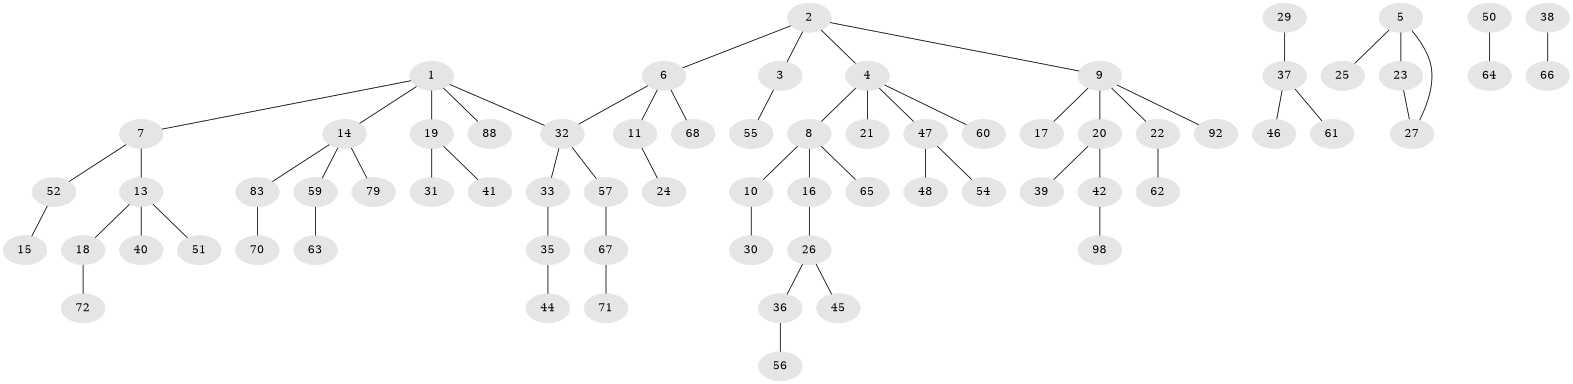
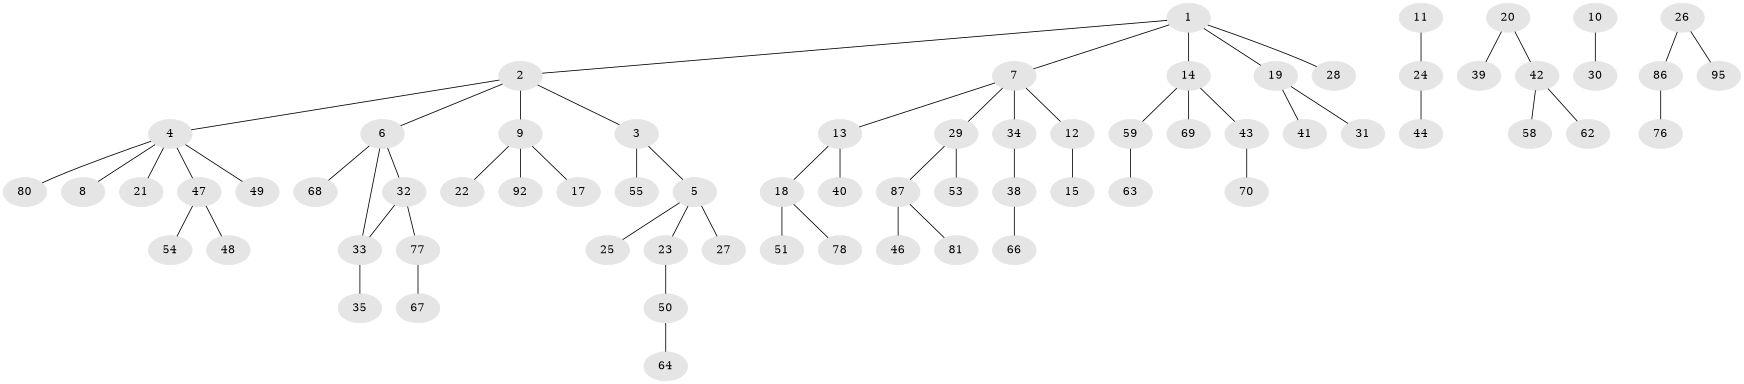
(1285, 76) -> (898, 192)
(497, 105) -> (855, 47)
(650, 105) -> (371, 192)
none -> (985, 105)
(1100, 105) -> none
(1406, 105) -> (666, 279)
(490, 134) -> (1334, 76)
(984, 134) -> (25, 192)
none -> (1014, 134)
(1332, 134) -> (956, 250)
none -> (666, 163)
(780, 163) -> none
(1158, 163) -> (1563, 105)
(54, 192) -> (1072, 134)
(257, 192) -> (1247, 134)
none -> (257, 192)
(374, 192) -> (1189, 134)
(606, 192) -> (418, 250)
(809, 192) -> none
(867, 192) -> none
none -> (956, 192)
(170, 221) -> (782, 221)
(1100, 250) -> (1530, 134)
(548, 279) -> (1421, 105)
(83, 308) -> (840, 250)
(606, 308) -> none
(780, 308) -> (1661, 76)
(838, 308) -> (1719, 76)
(780, 366) -> (1661, 134)
